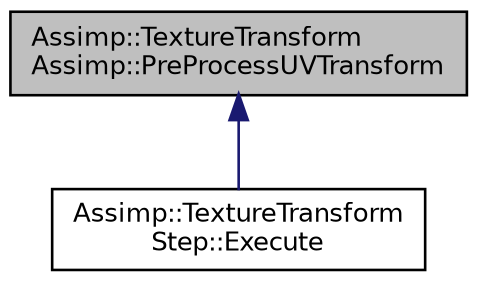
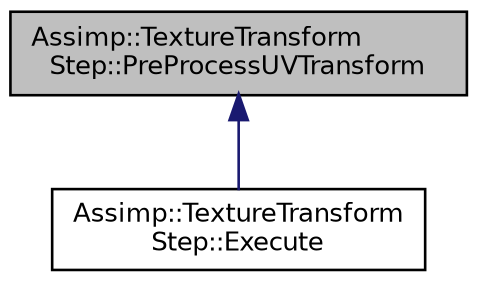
(239, 53) -> (239, 53)
